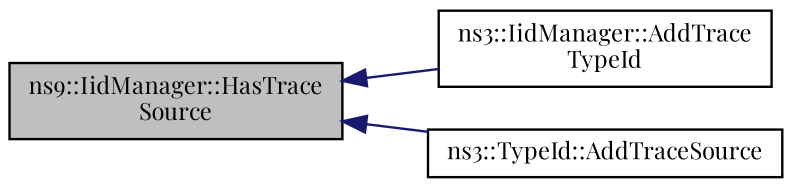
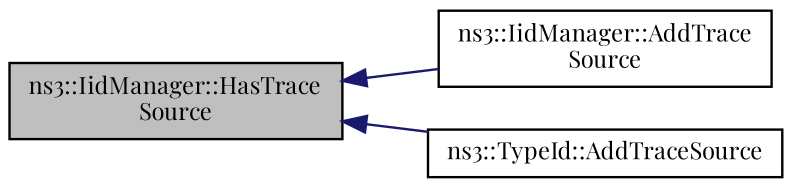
(605, 49) -> (605, 49)
(176, 101) -> (176, 101)
